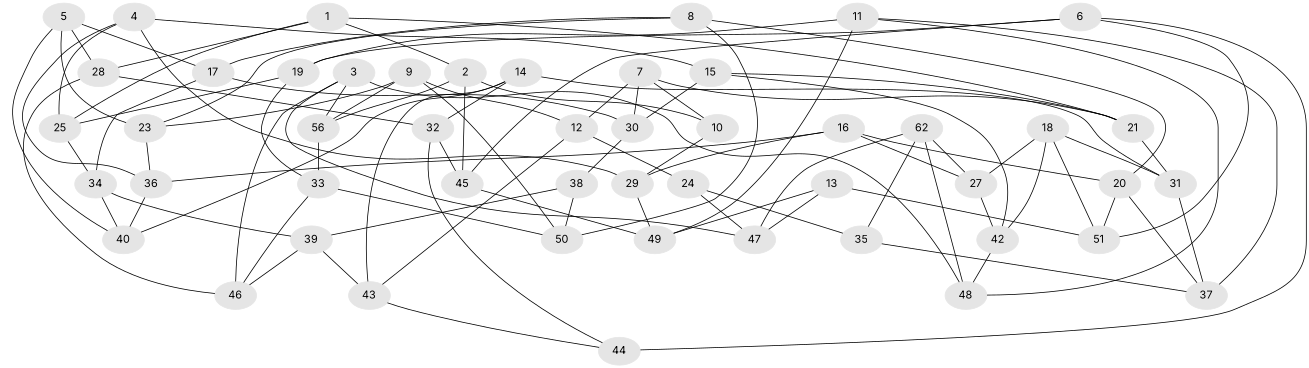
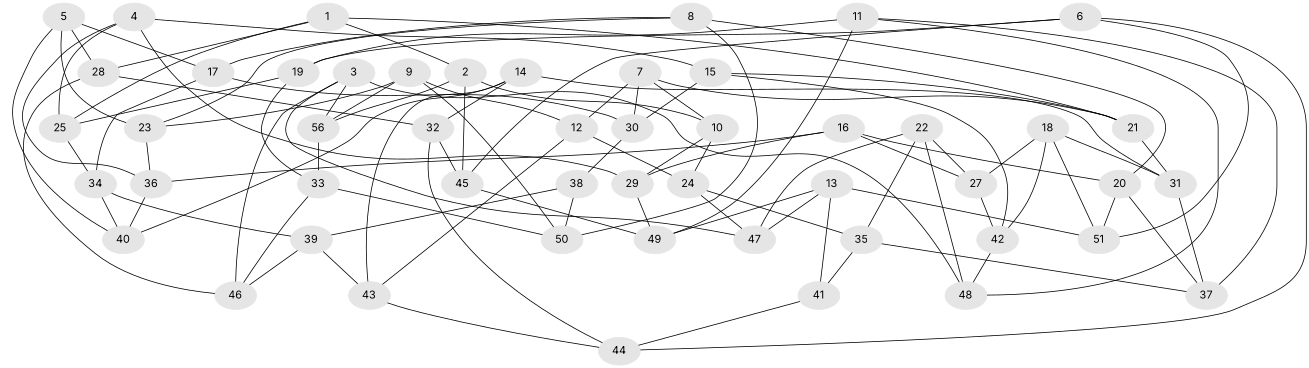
(922, 128) -> (922, 128)
none -> (699, 164)
none -> (819, 296)
